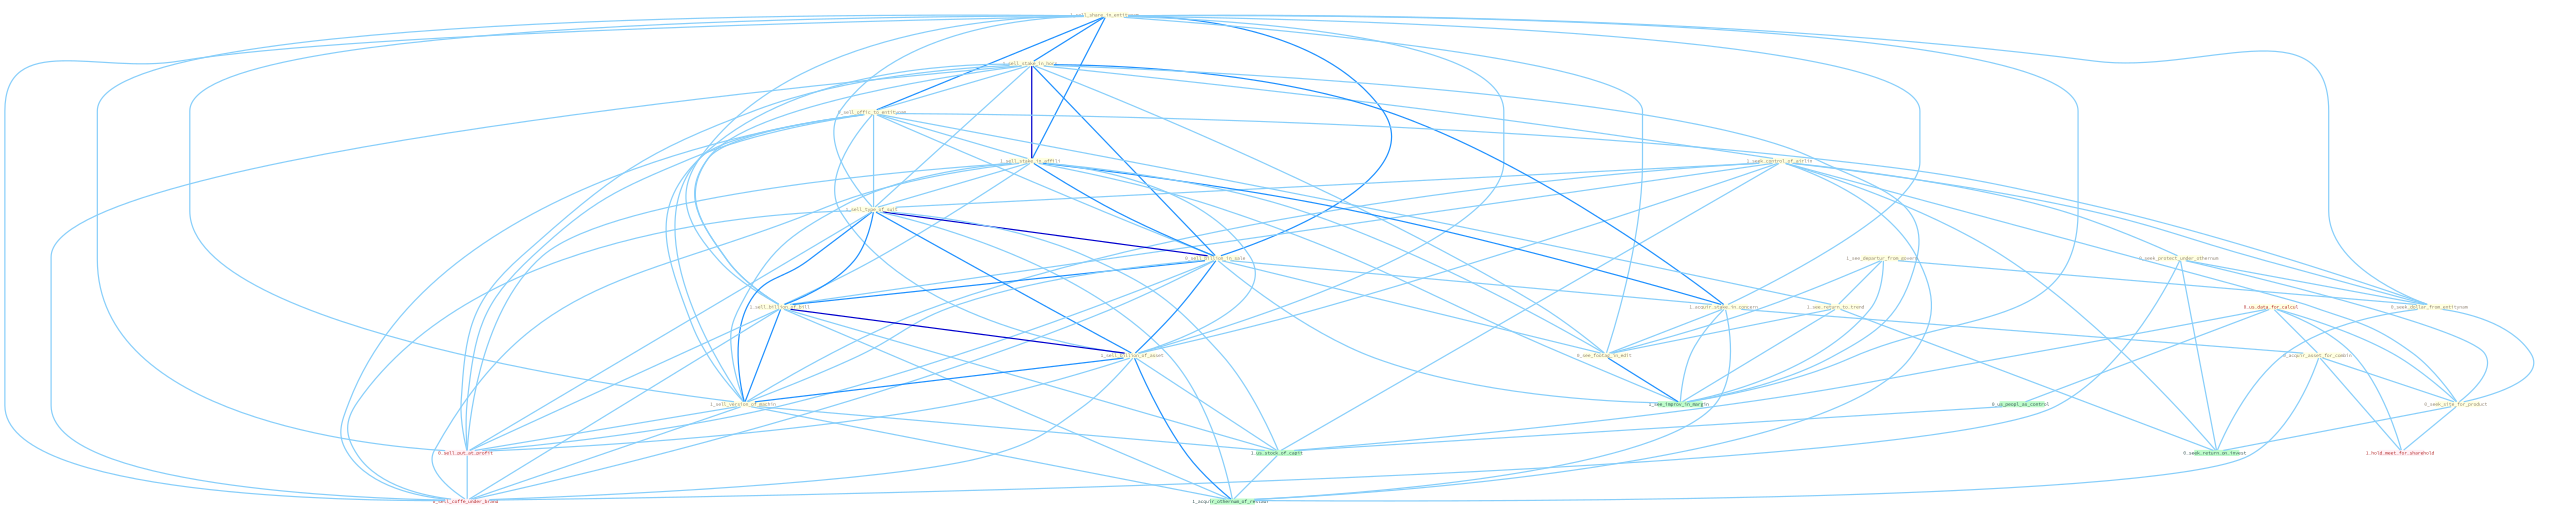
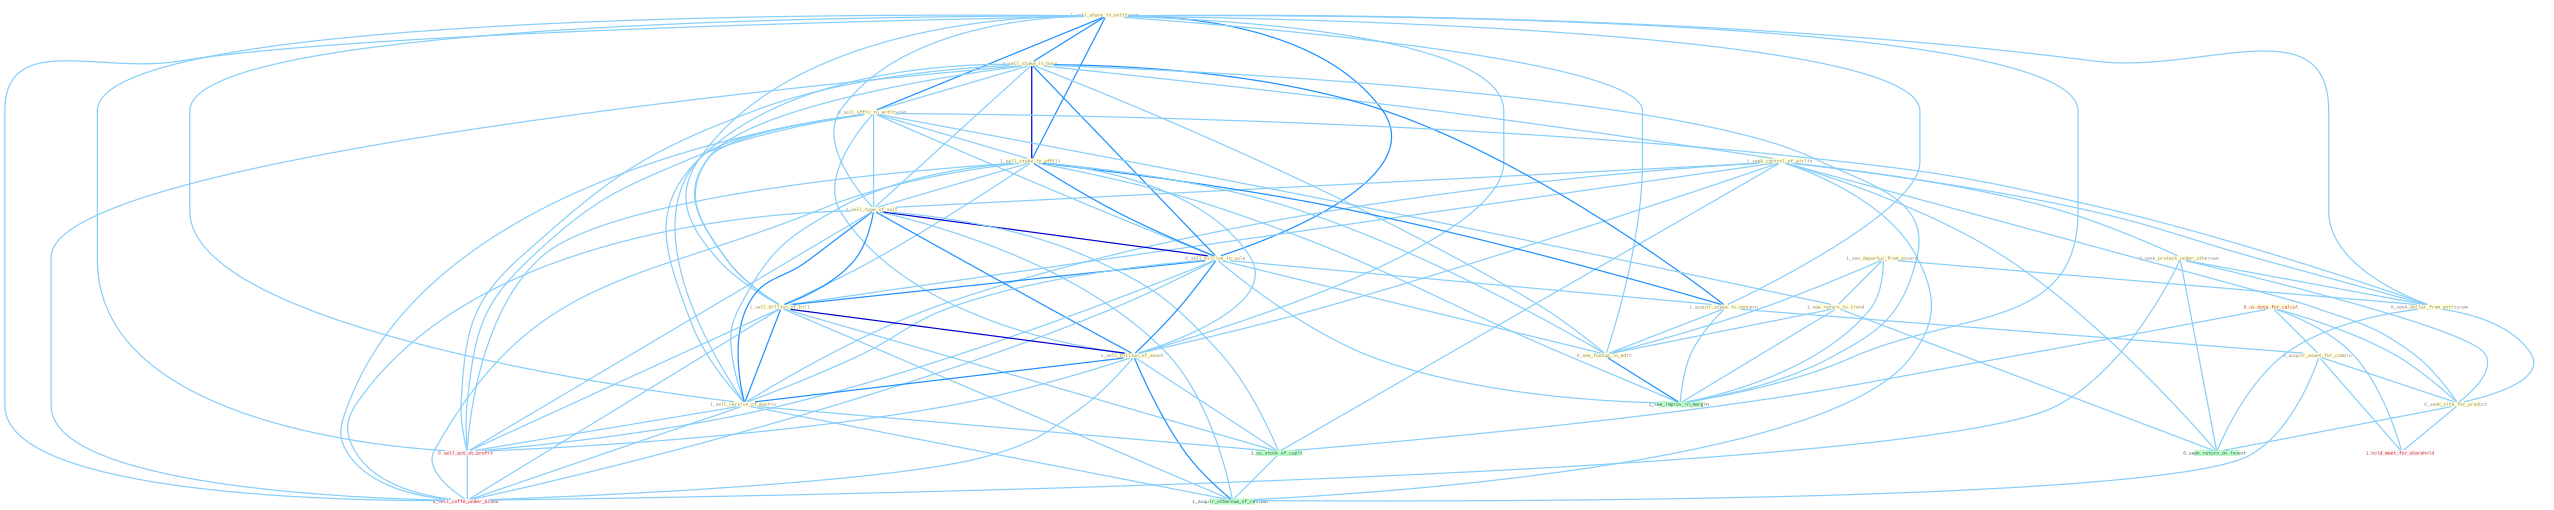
(2022, 404) -> none
(1596, 457) -> none
